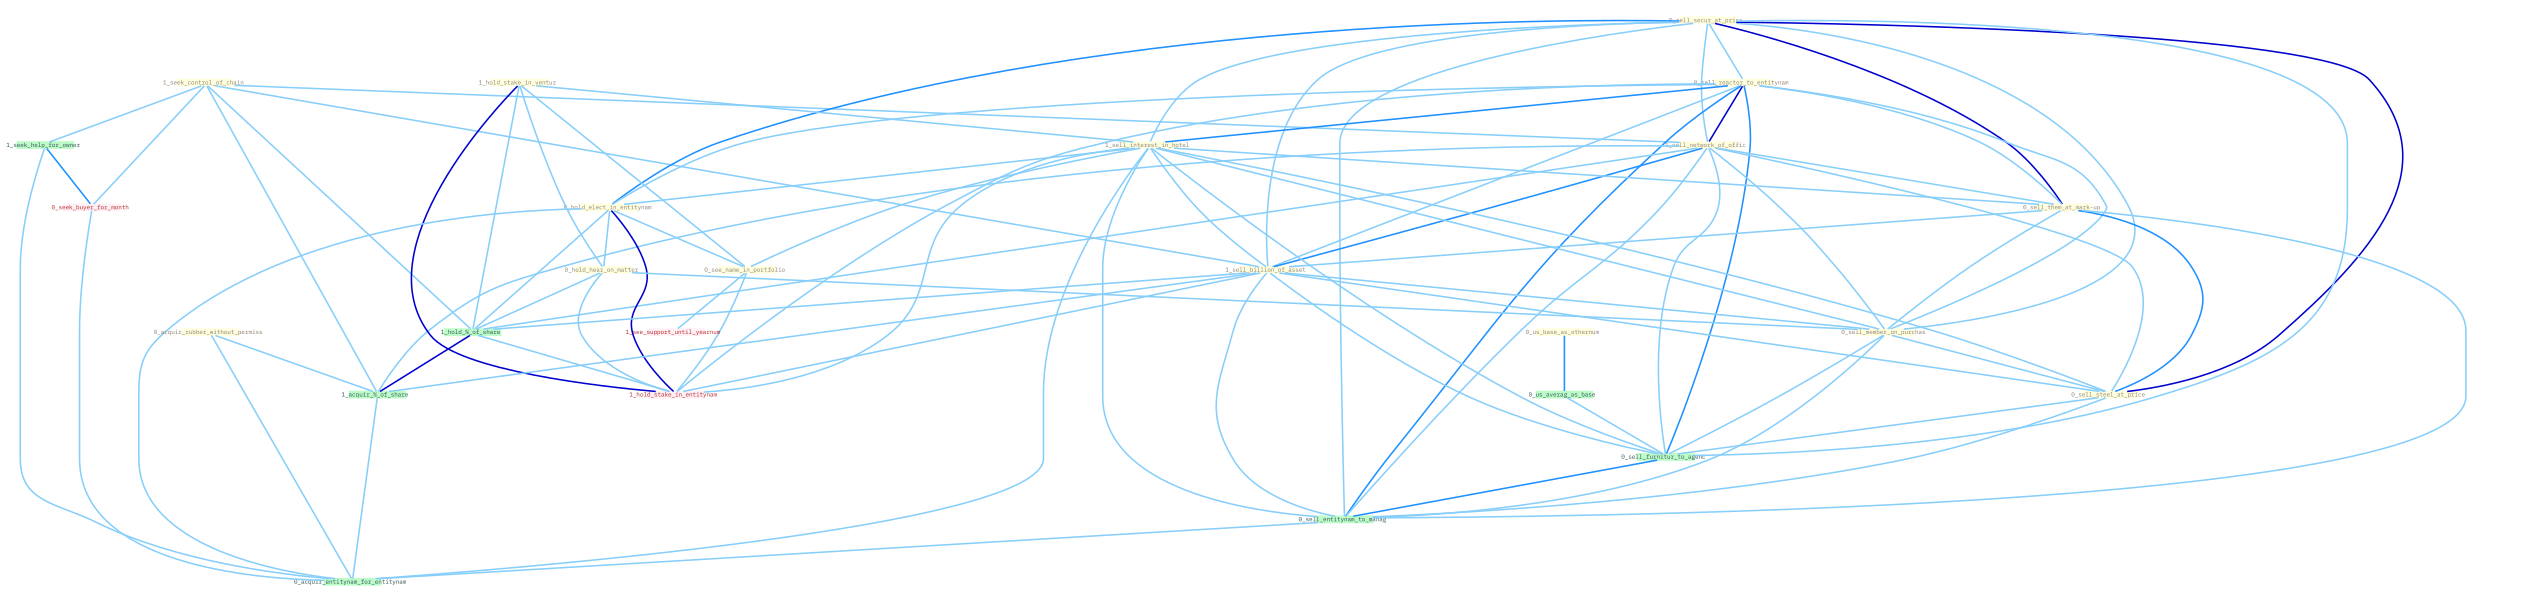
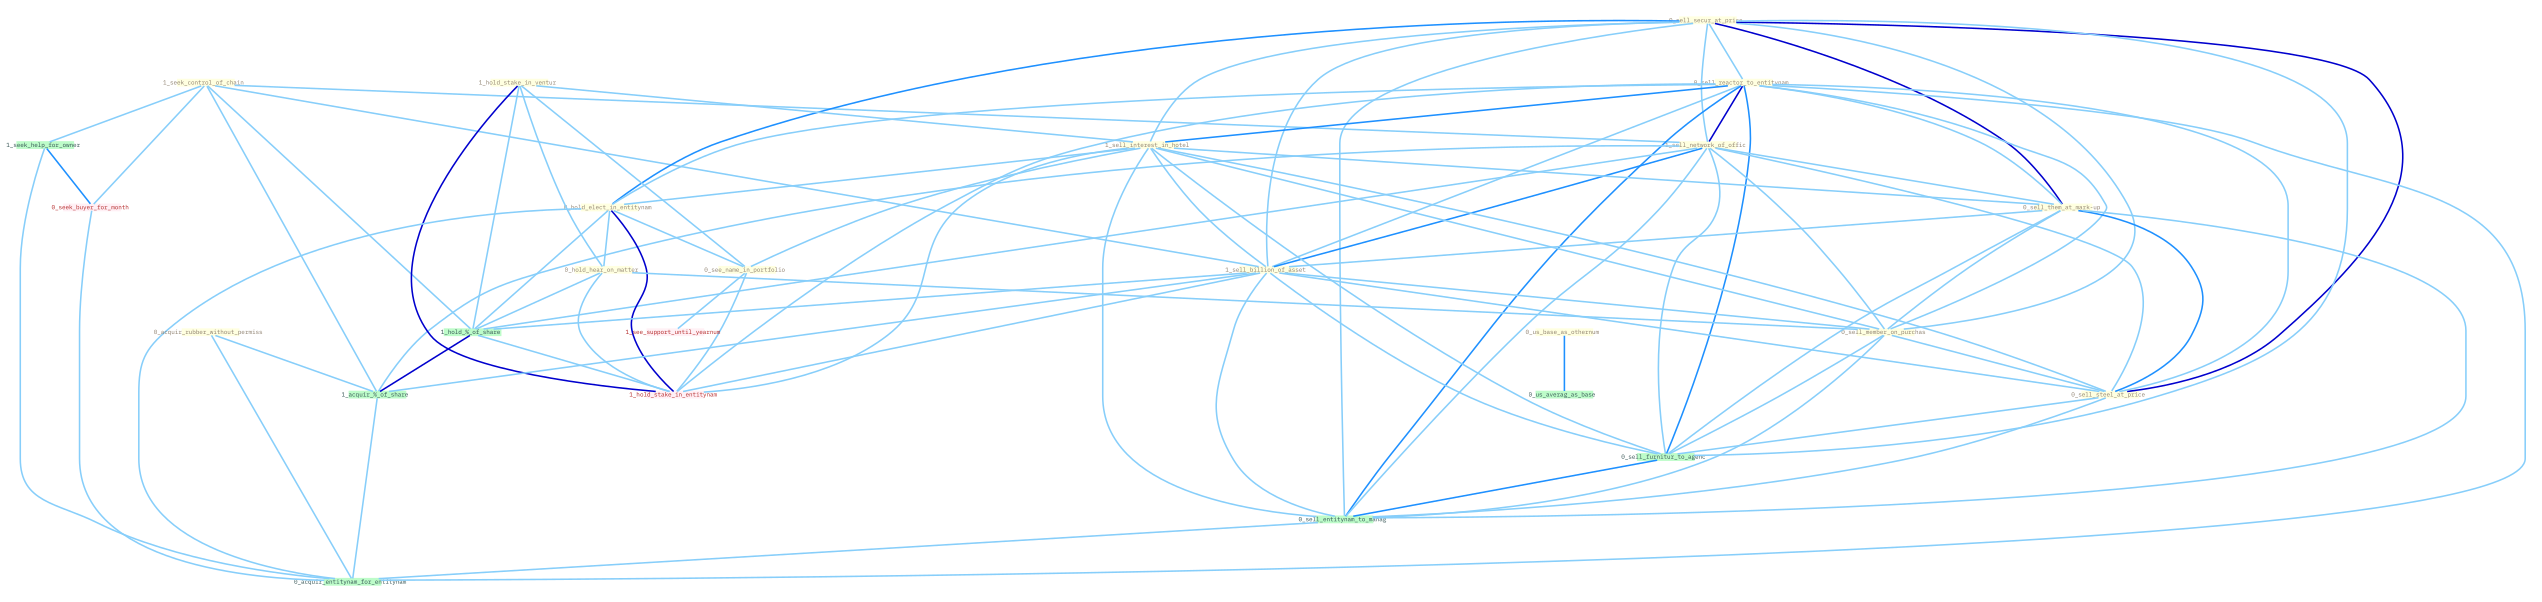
none -> (2246, 155)
(1615, 426) -> (1887, 303)
(884, 521) -> (1946, 544)
